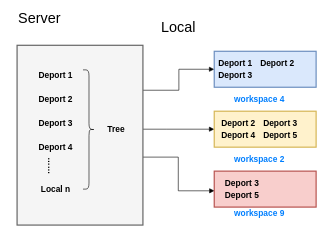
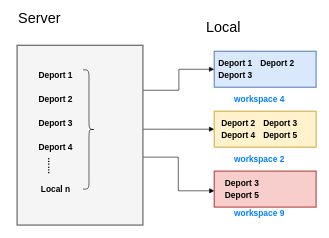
(179, 27) -> (224, 27)
(116, 130) -> none
